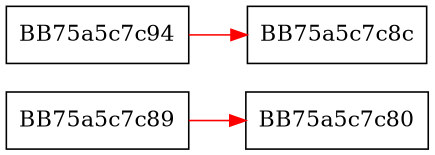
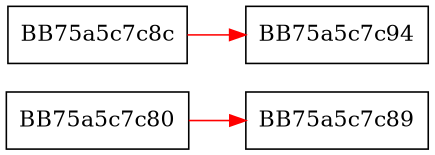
(210, 35) -> (209, 35)
(209, 121) -> (209, 121)
